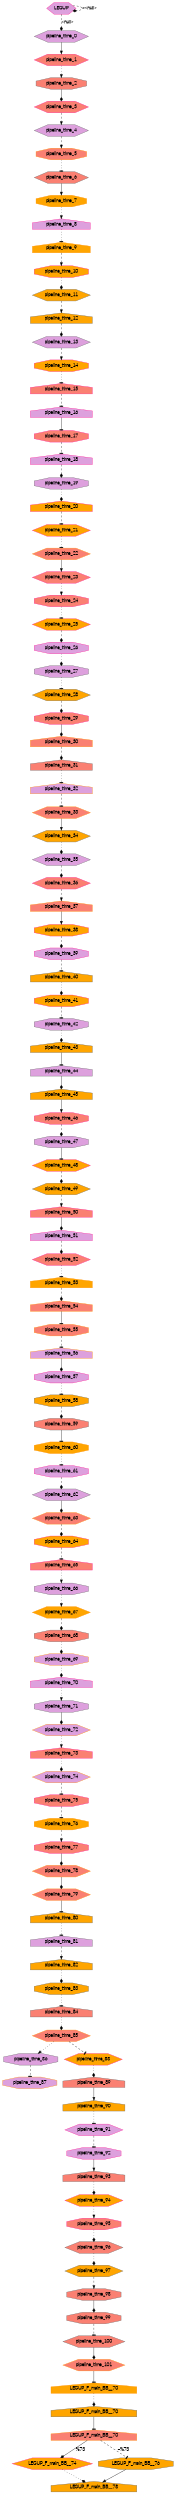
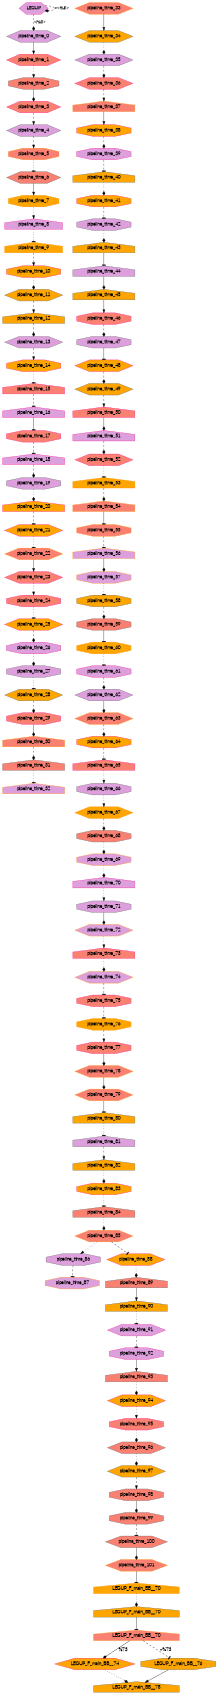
(61, 799) -> none
(61, 1377) -> (104, 577)
(61, 1989) -> (104, 1189)
